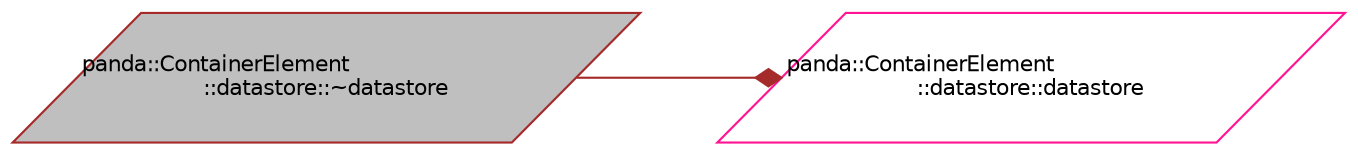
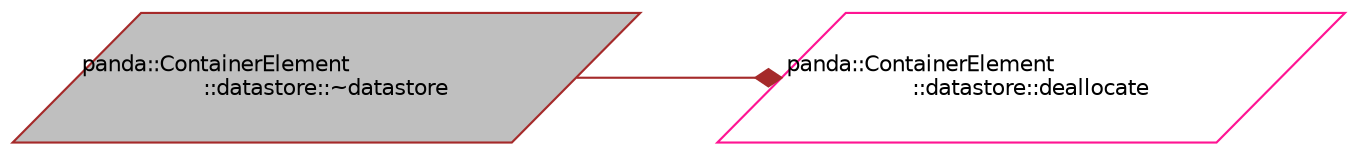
(1031, 78) -> (1031, 78)
